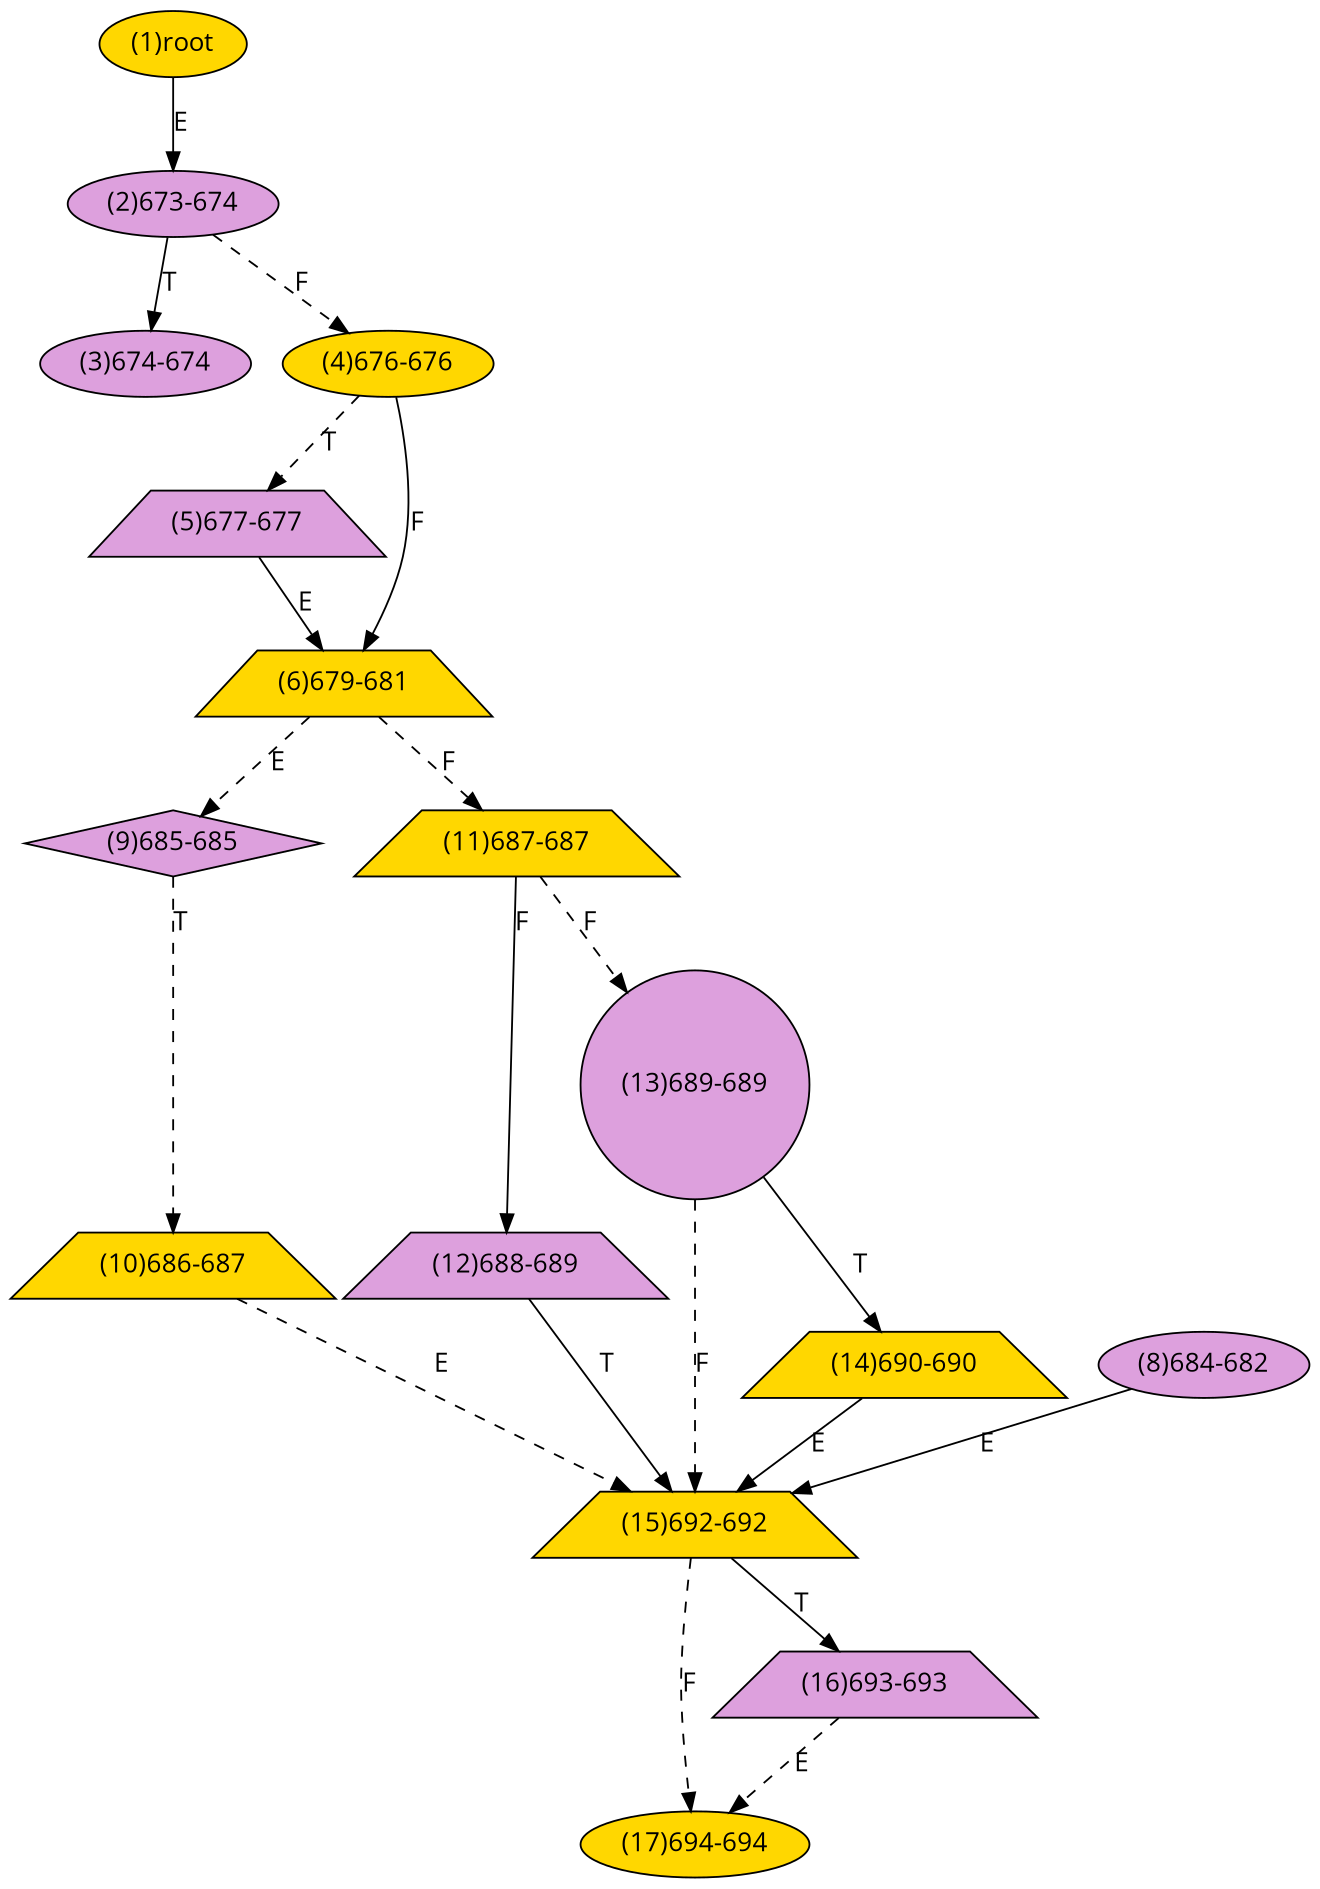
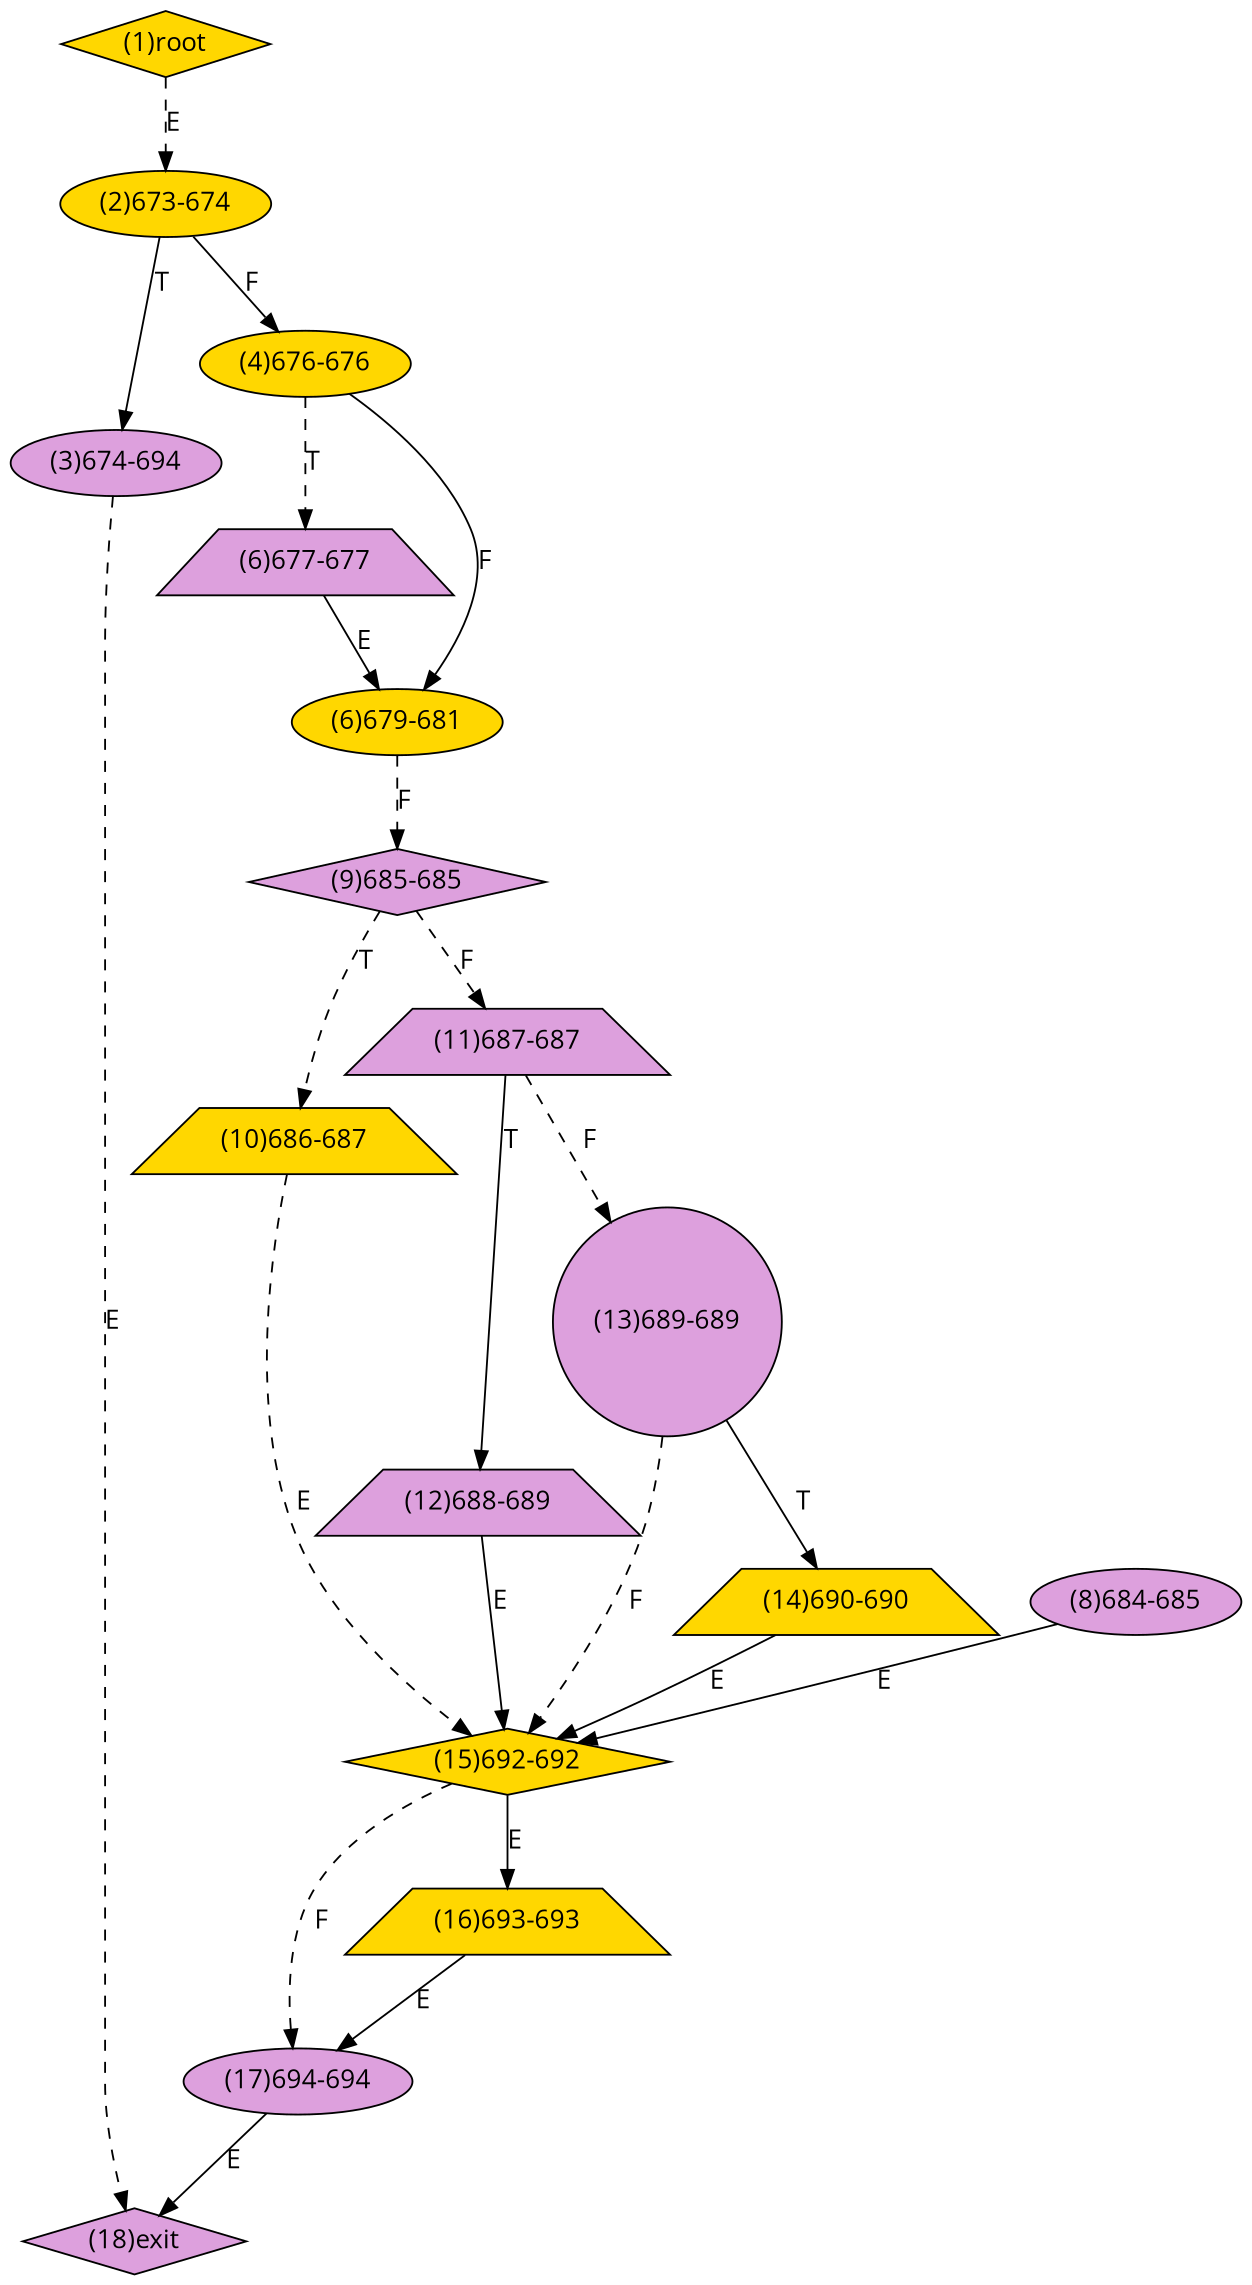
(173, 44) -> (166, 44)
(173, 115) -> (166, 115)
(173, 204) -> (166, 204)
(273, 278) -> (229, 277)
(146, 364) -> (116, 463)
(237, 524) -> (305, 562)
(344, 684) -> (397, 722)
(423, 757) -> (445, 952)
(278, 763) -> (405, 802)
(517, 843) -> (507, 1042)
(522, 923) -> (511, 1141)
(607, 1365) -> (500, 1602)
(1204, 1365) -> (1136, 1602)
(695, 1525) -> (507, 1762)
(802, 1605) -> (515, 1842)
(875, 1685) -> (507, 1922)
(791, 1759) -> (409, 1997)
(695, 1844) -> (298, 2082)
none -> (134, 2241)
